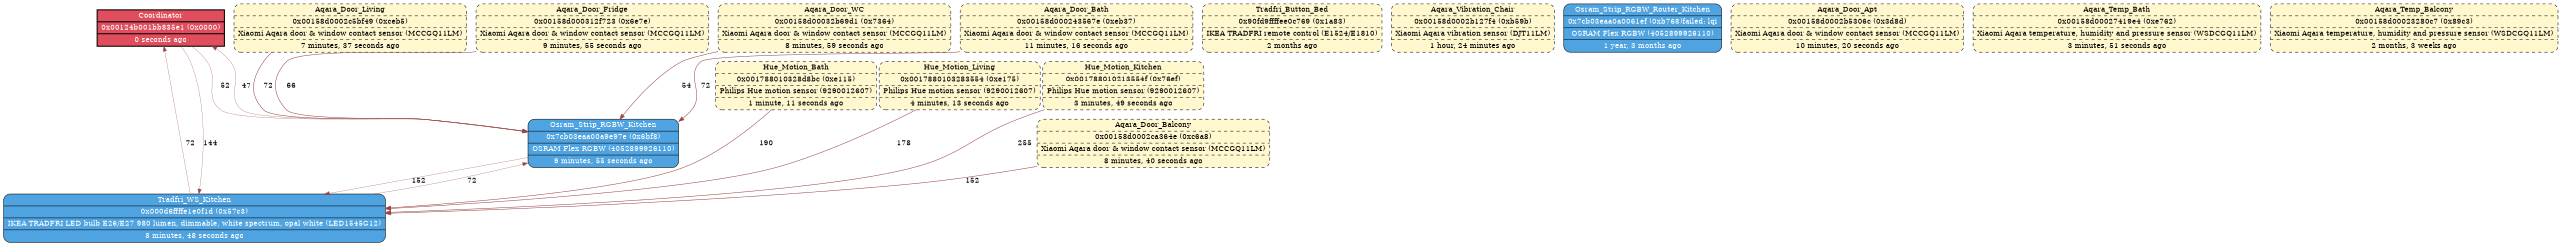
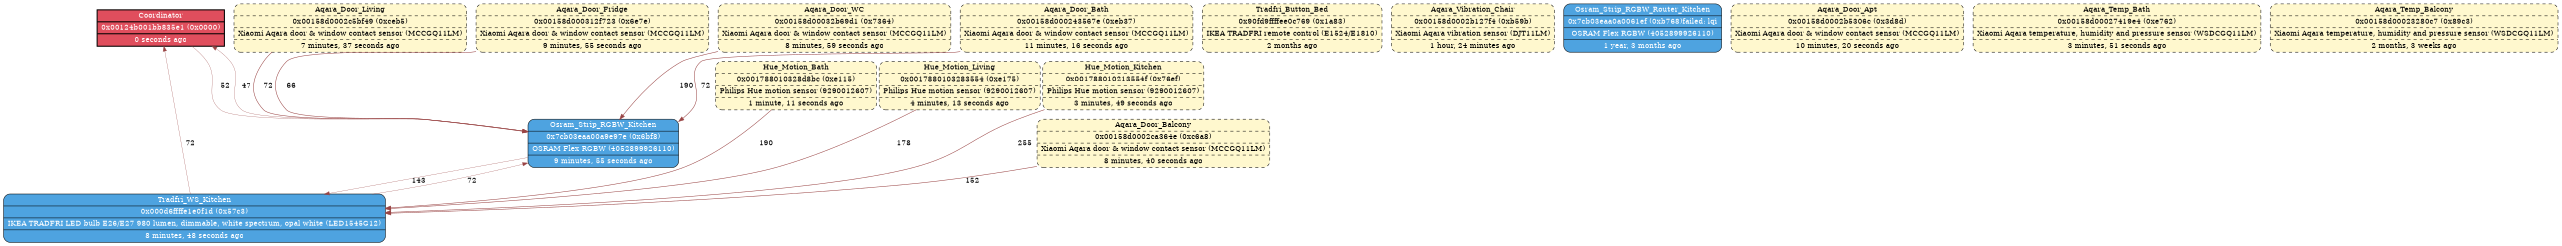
(687, 86) -> (687, 86)
(202, 115) -> none
(419, 181) -> (419, 181)
